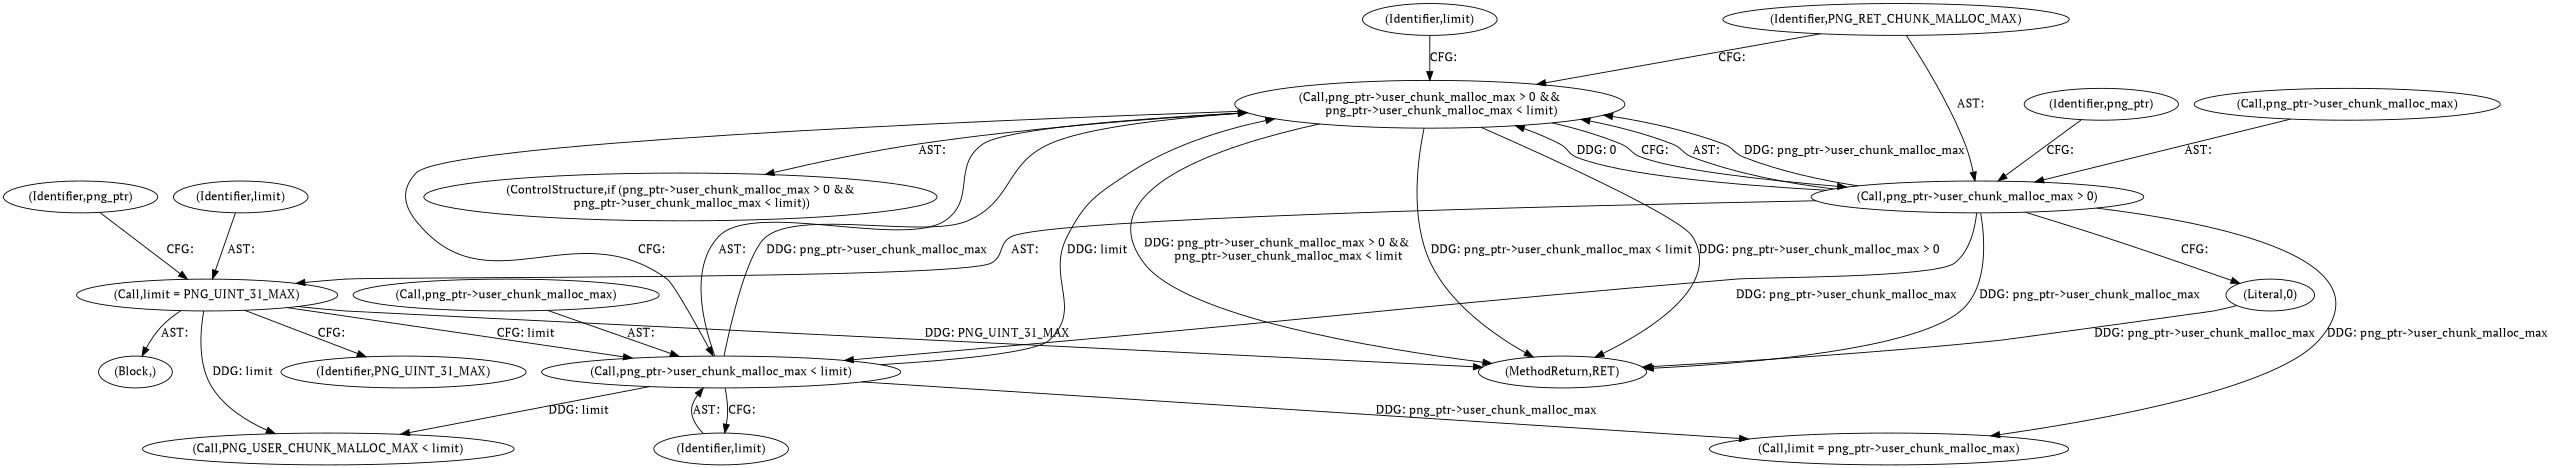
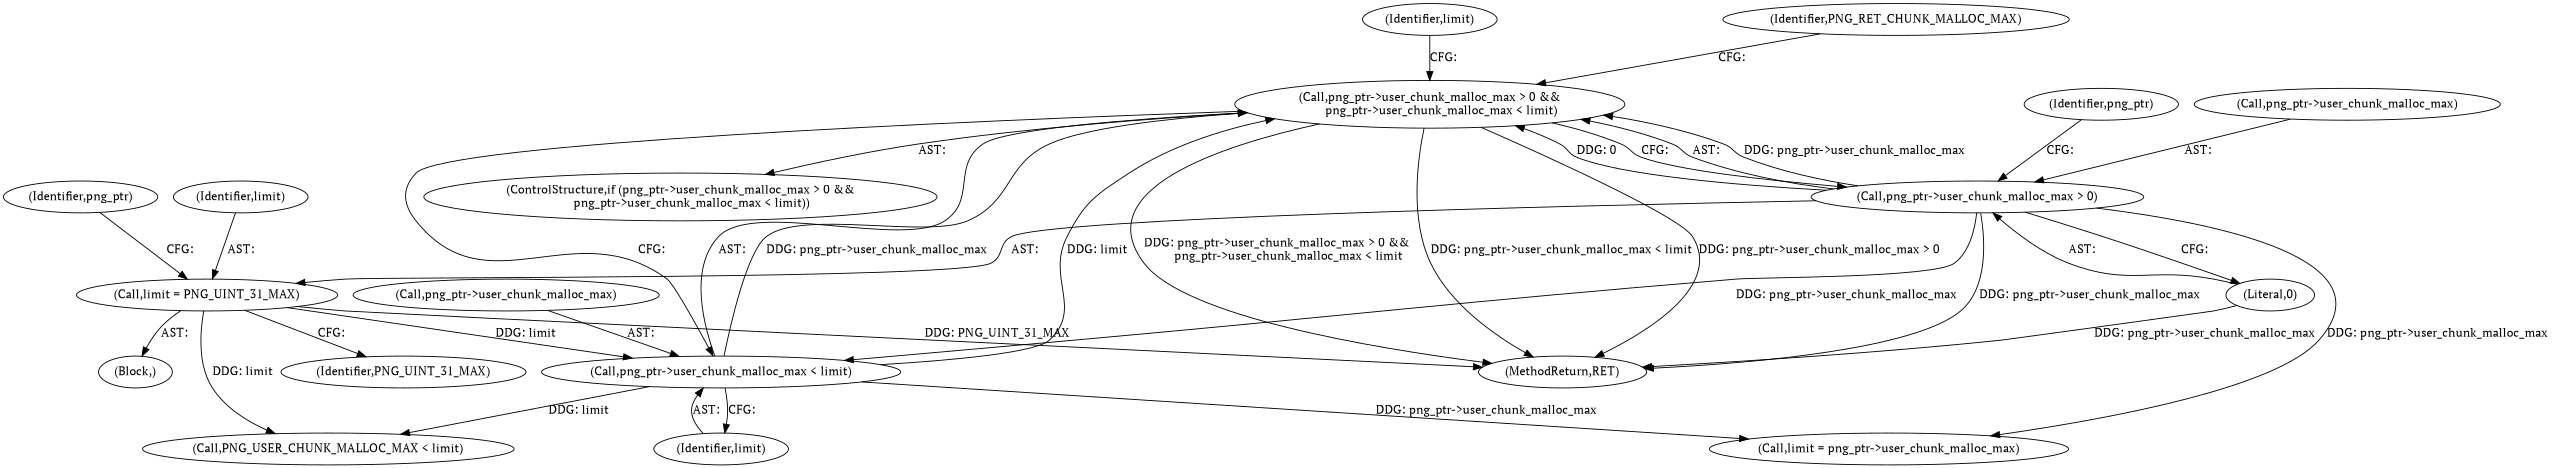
(1945, 101) -> (2111, 274)
(526, 334) -> (526, 334)
